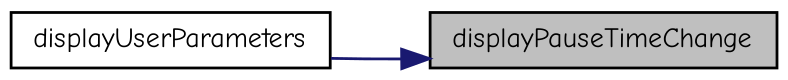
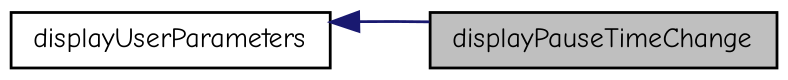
(366, 59) -> (394, 22)
